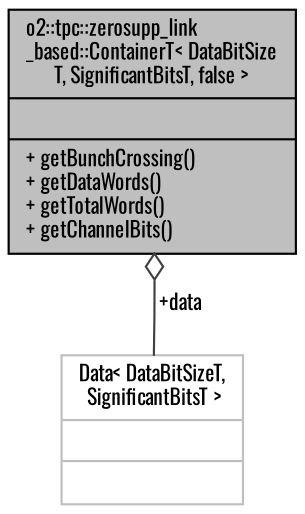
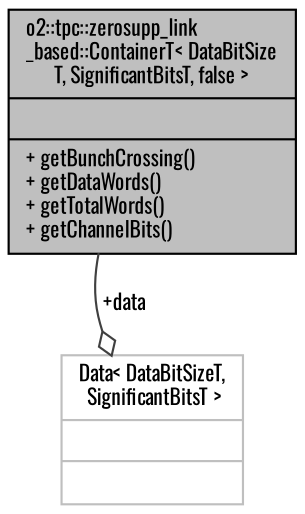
(154, 318) -> (95, 292)
